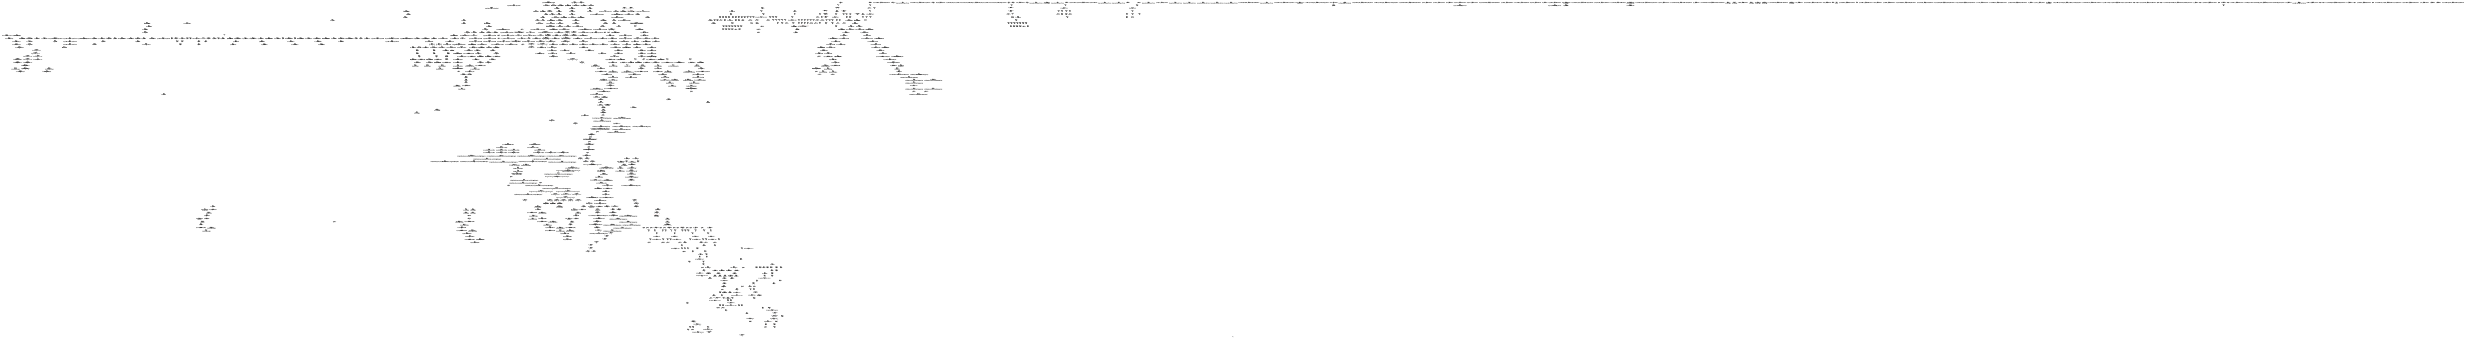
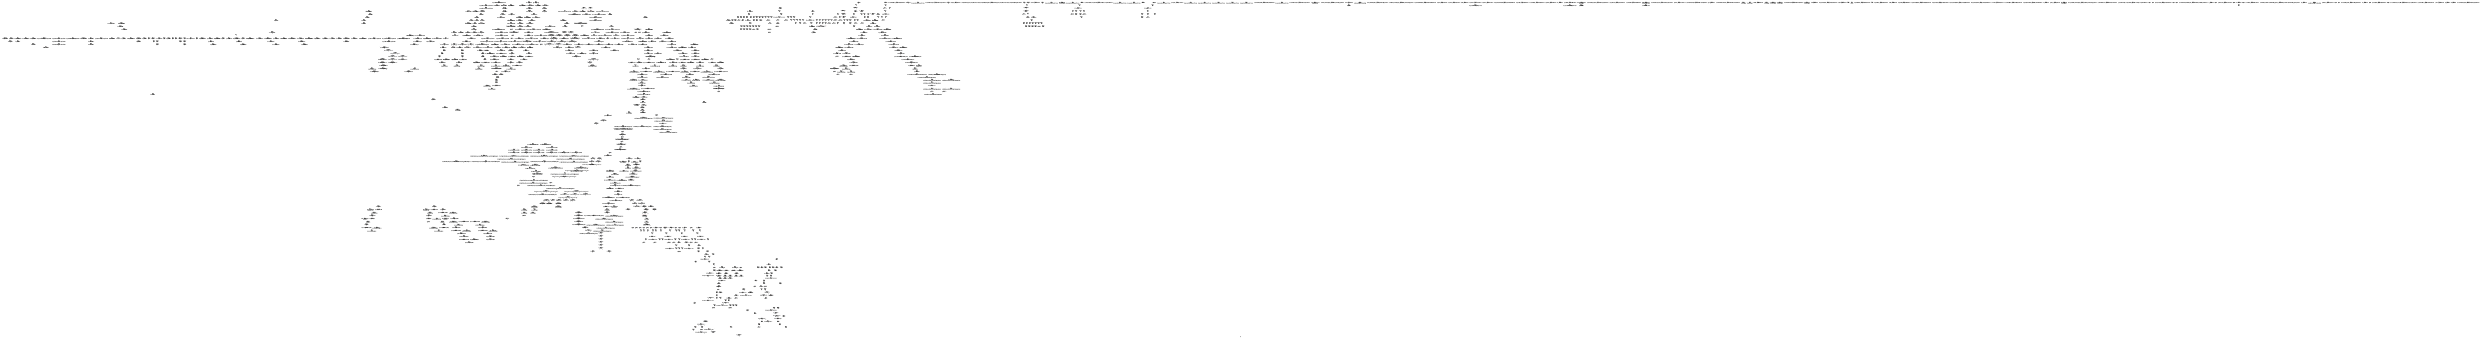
none -> (575, 35)
